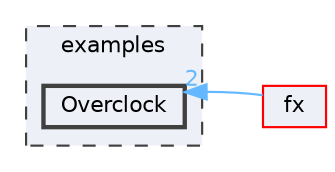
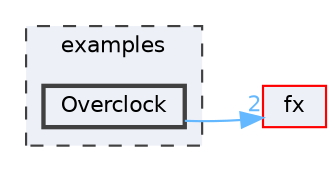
(235, 93) -> (216, 121)
